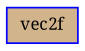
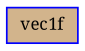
(42, 25) -> (42, 25)
